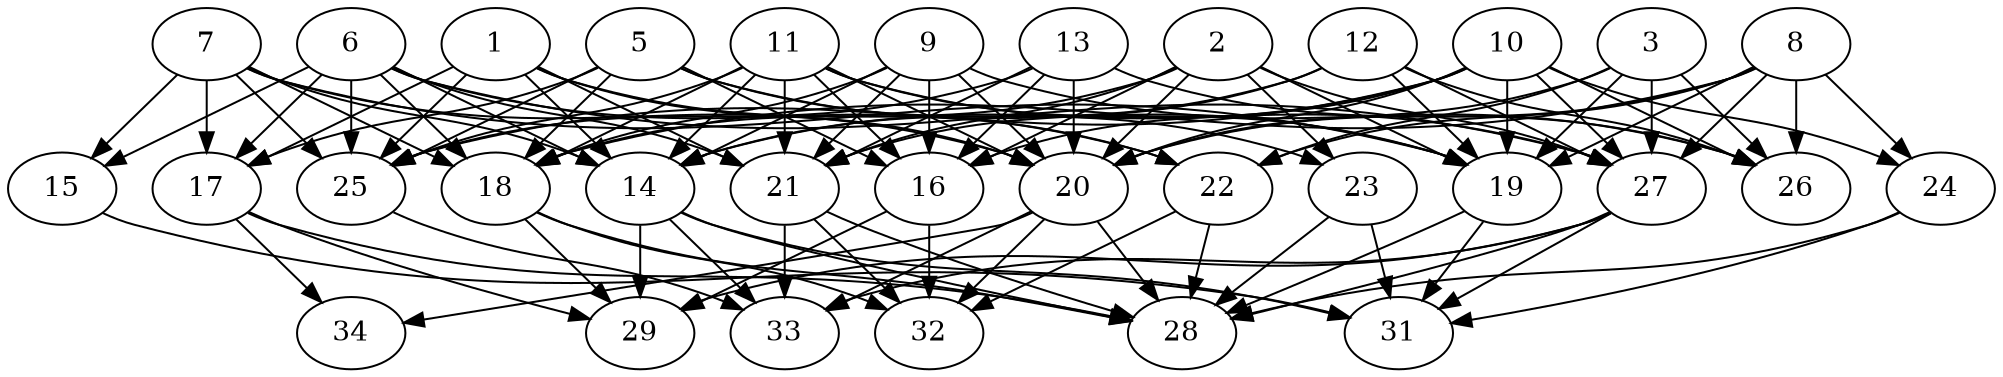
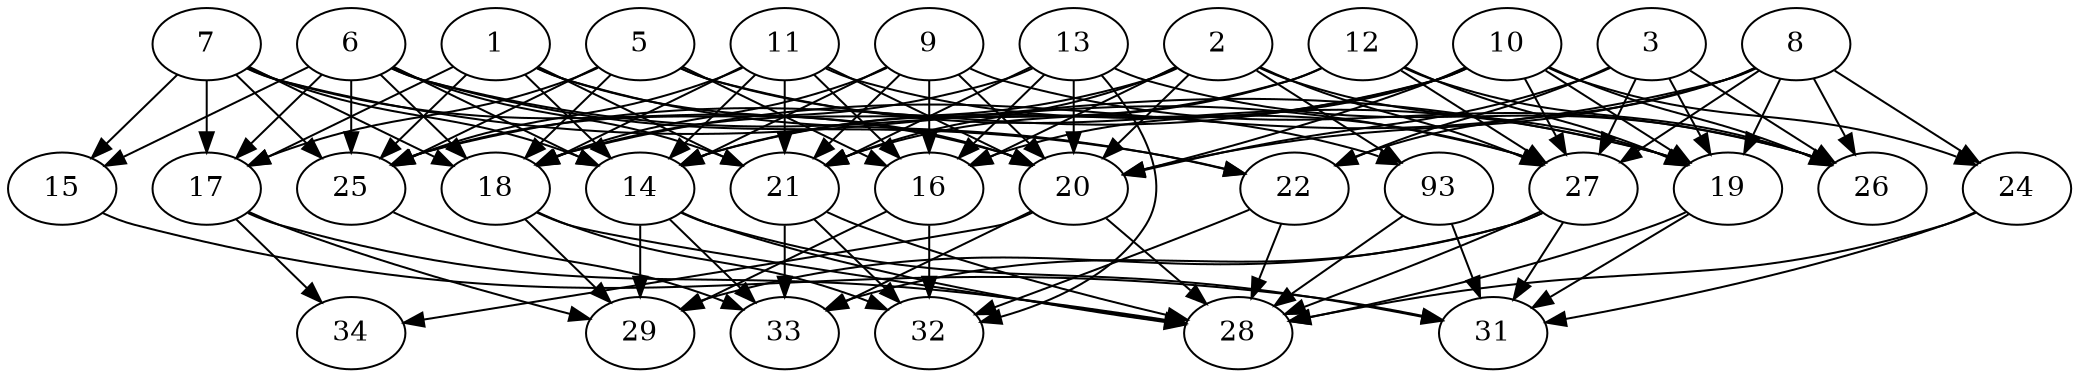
(1135, 116) -> none
(1363, 189) -> (1439, 189)
(1020, 243) -> (1143, 229)
